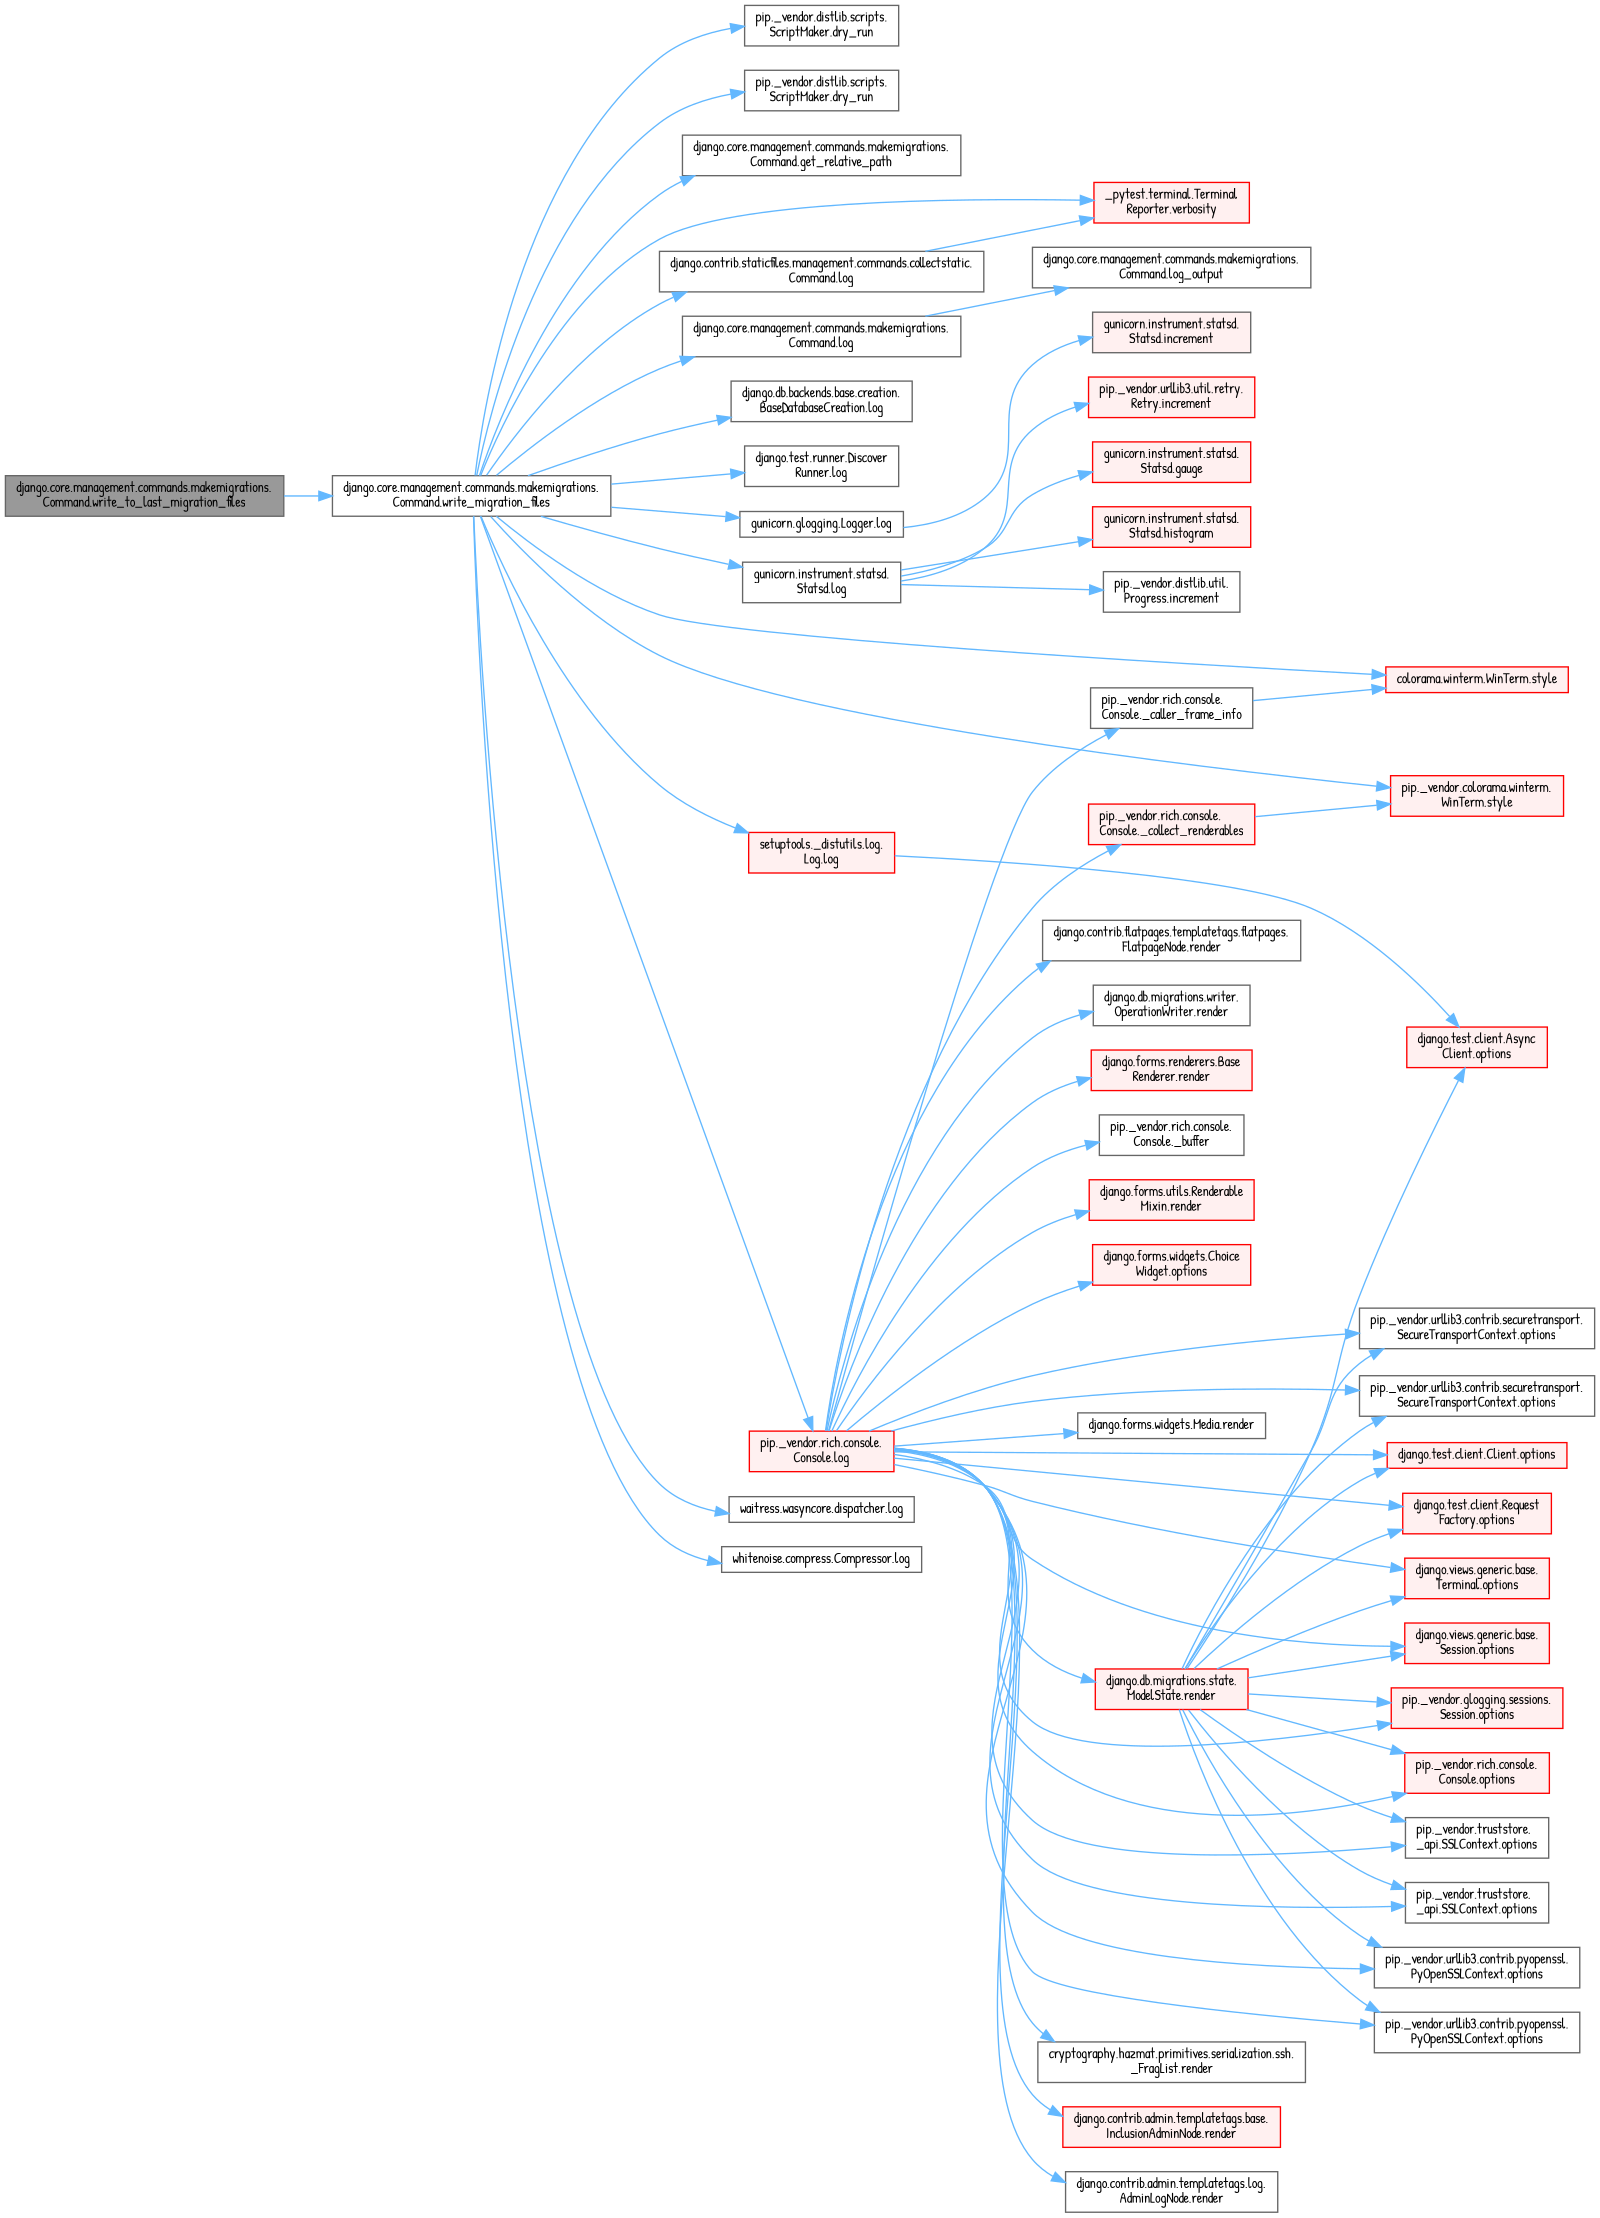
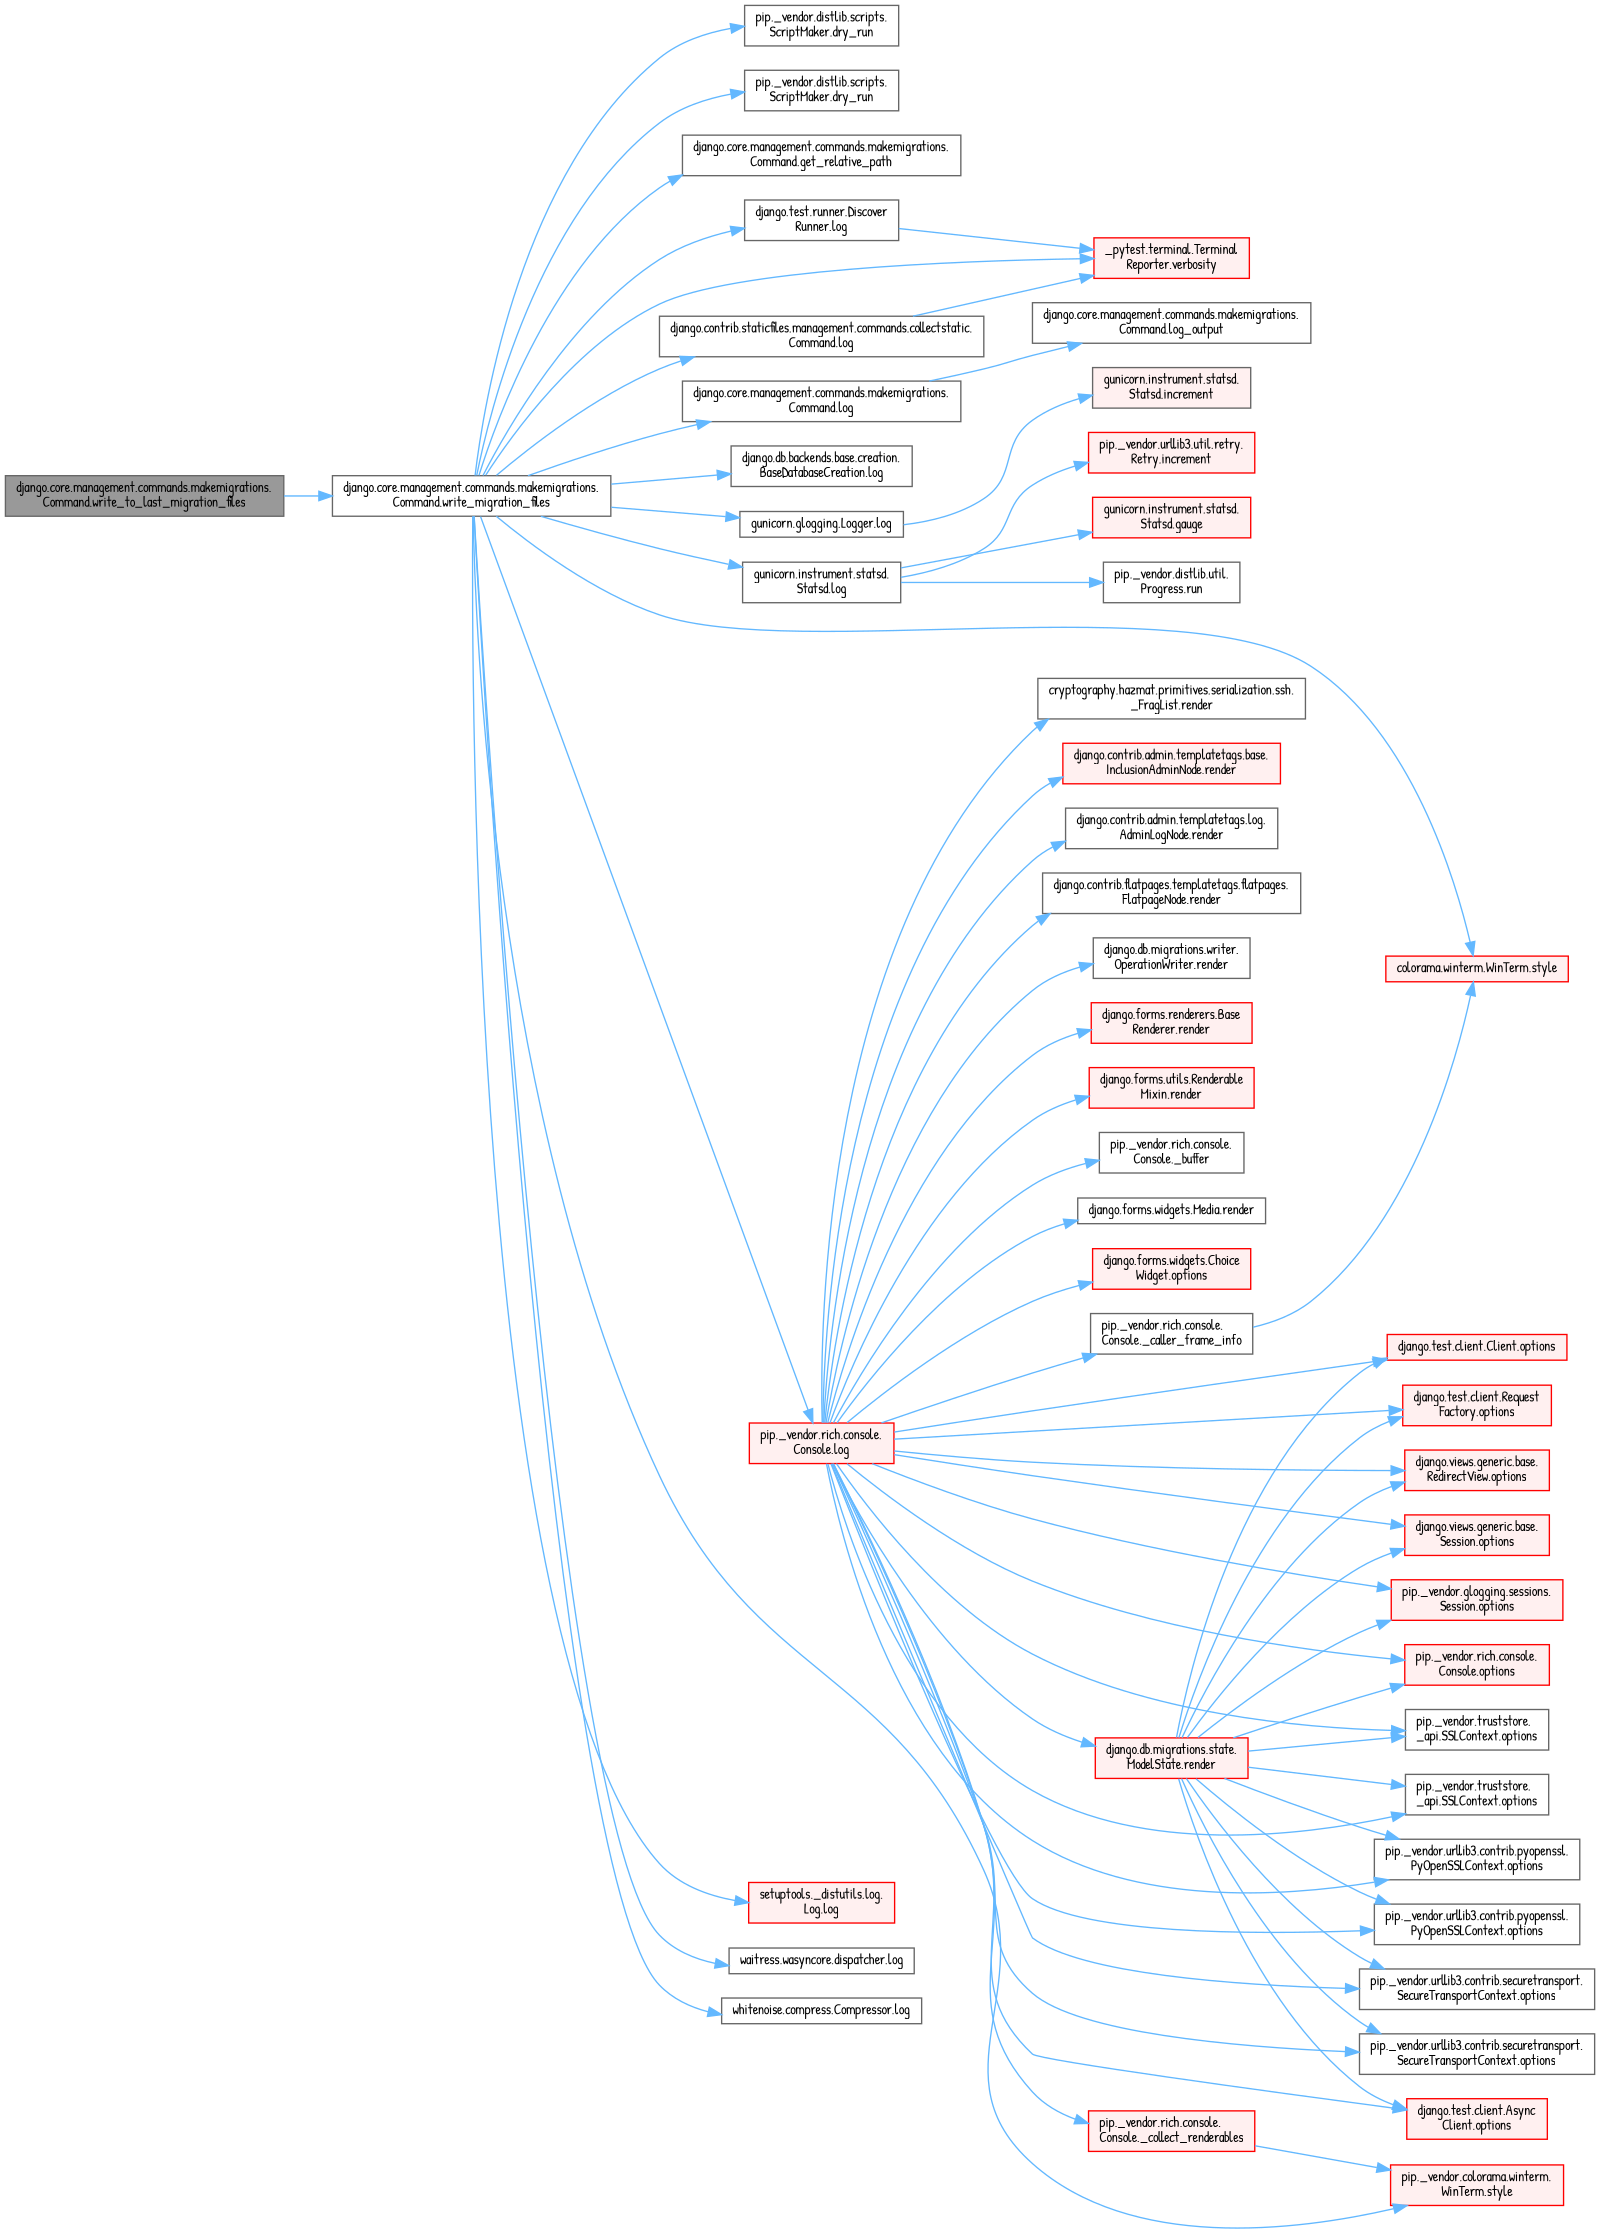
none -> (989, 238)
(1172, 527) -> none
(1172, 592) -> (1172, 582)
(1193, 881) -> (1010, 2028)
(1477, 1578) -> (1477, 1470)
